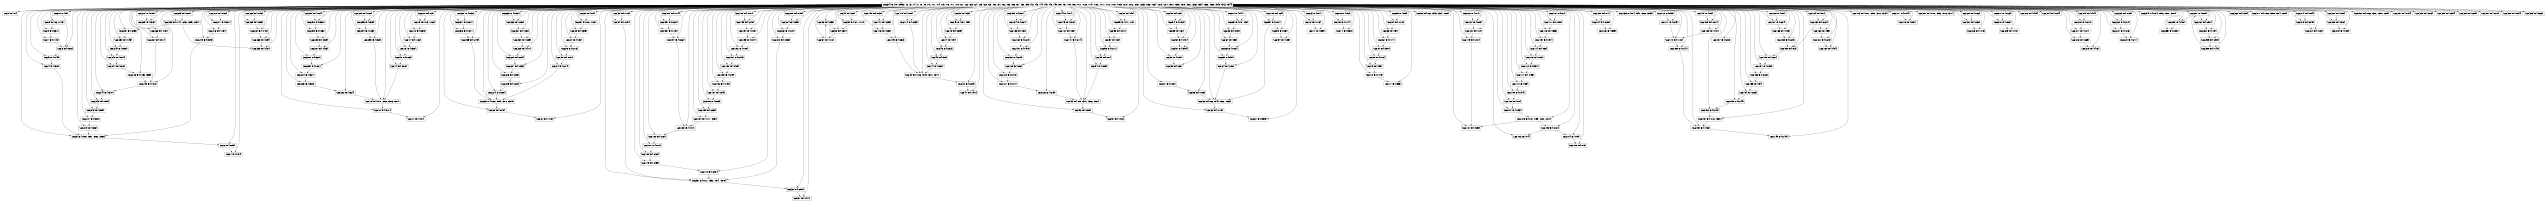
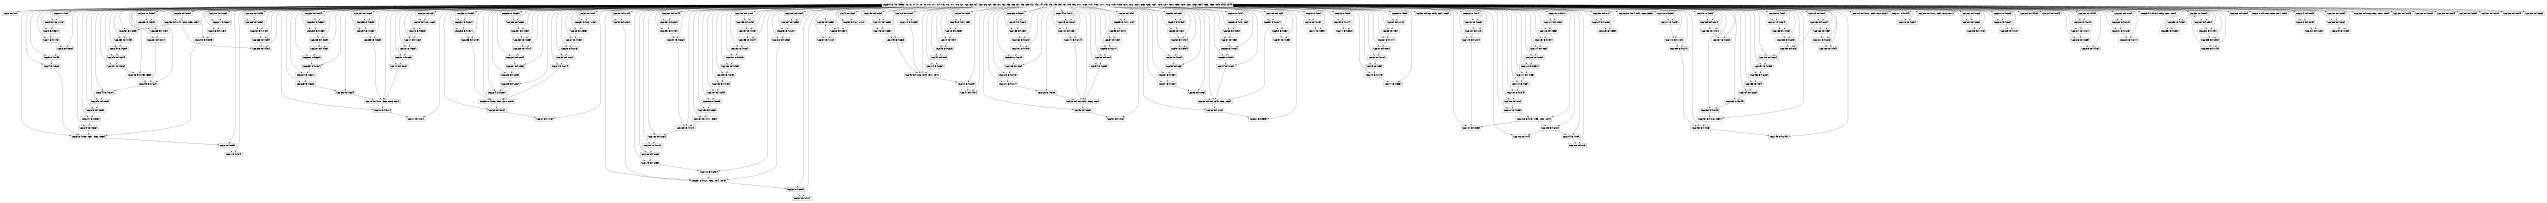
(67, 30) -> (58, 18)
(1693, 35) -> (1715, 35)
none -> (1167, 75)
(497, 97) -> (509, 94)
